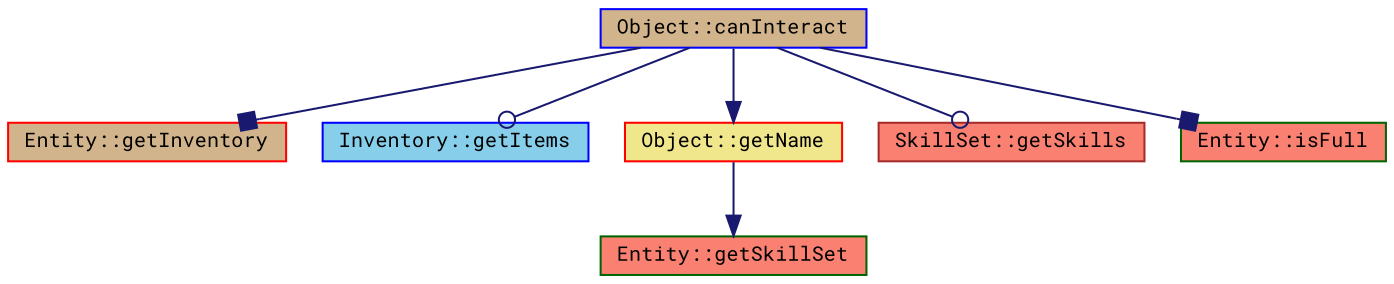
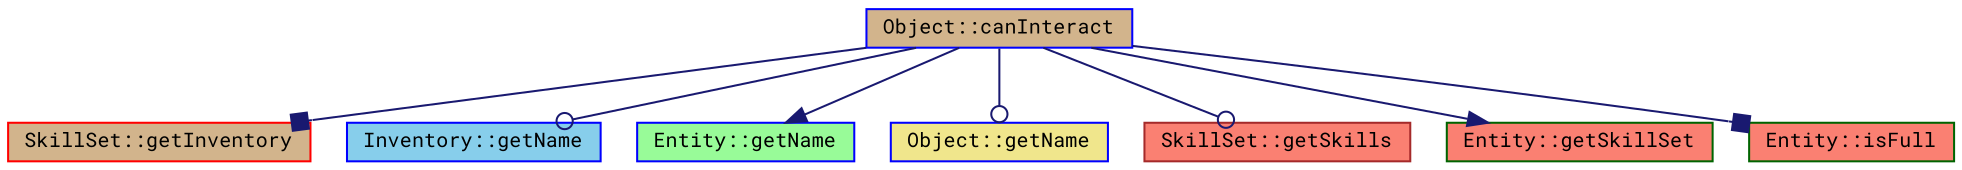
(734, 75) -> (999, 77)
(147, 142) -> (159, 142)
(456, 142) -> (474, 142)
(734, 142) -> (999, 142)
none -> (746, 142)
(734, 189) -> (1280, 83)
